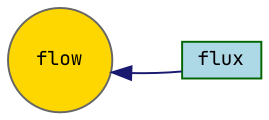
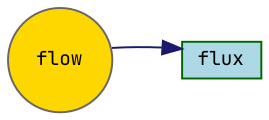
(157, 73) -> (137, 47)
